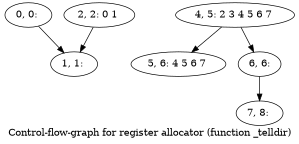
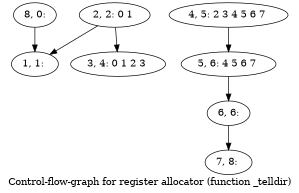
(28, 15) -> (35, 15)
(246, 37) -> (229, 85)
none -> (118, 64)
